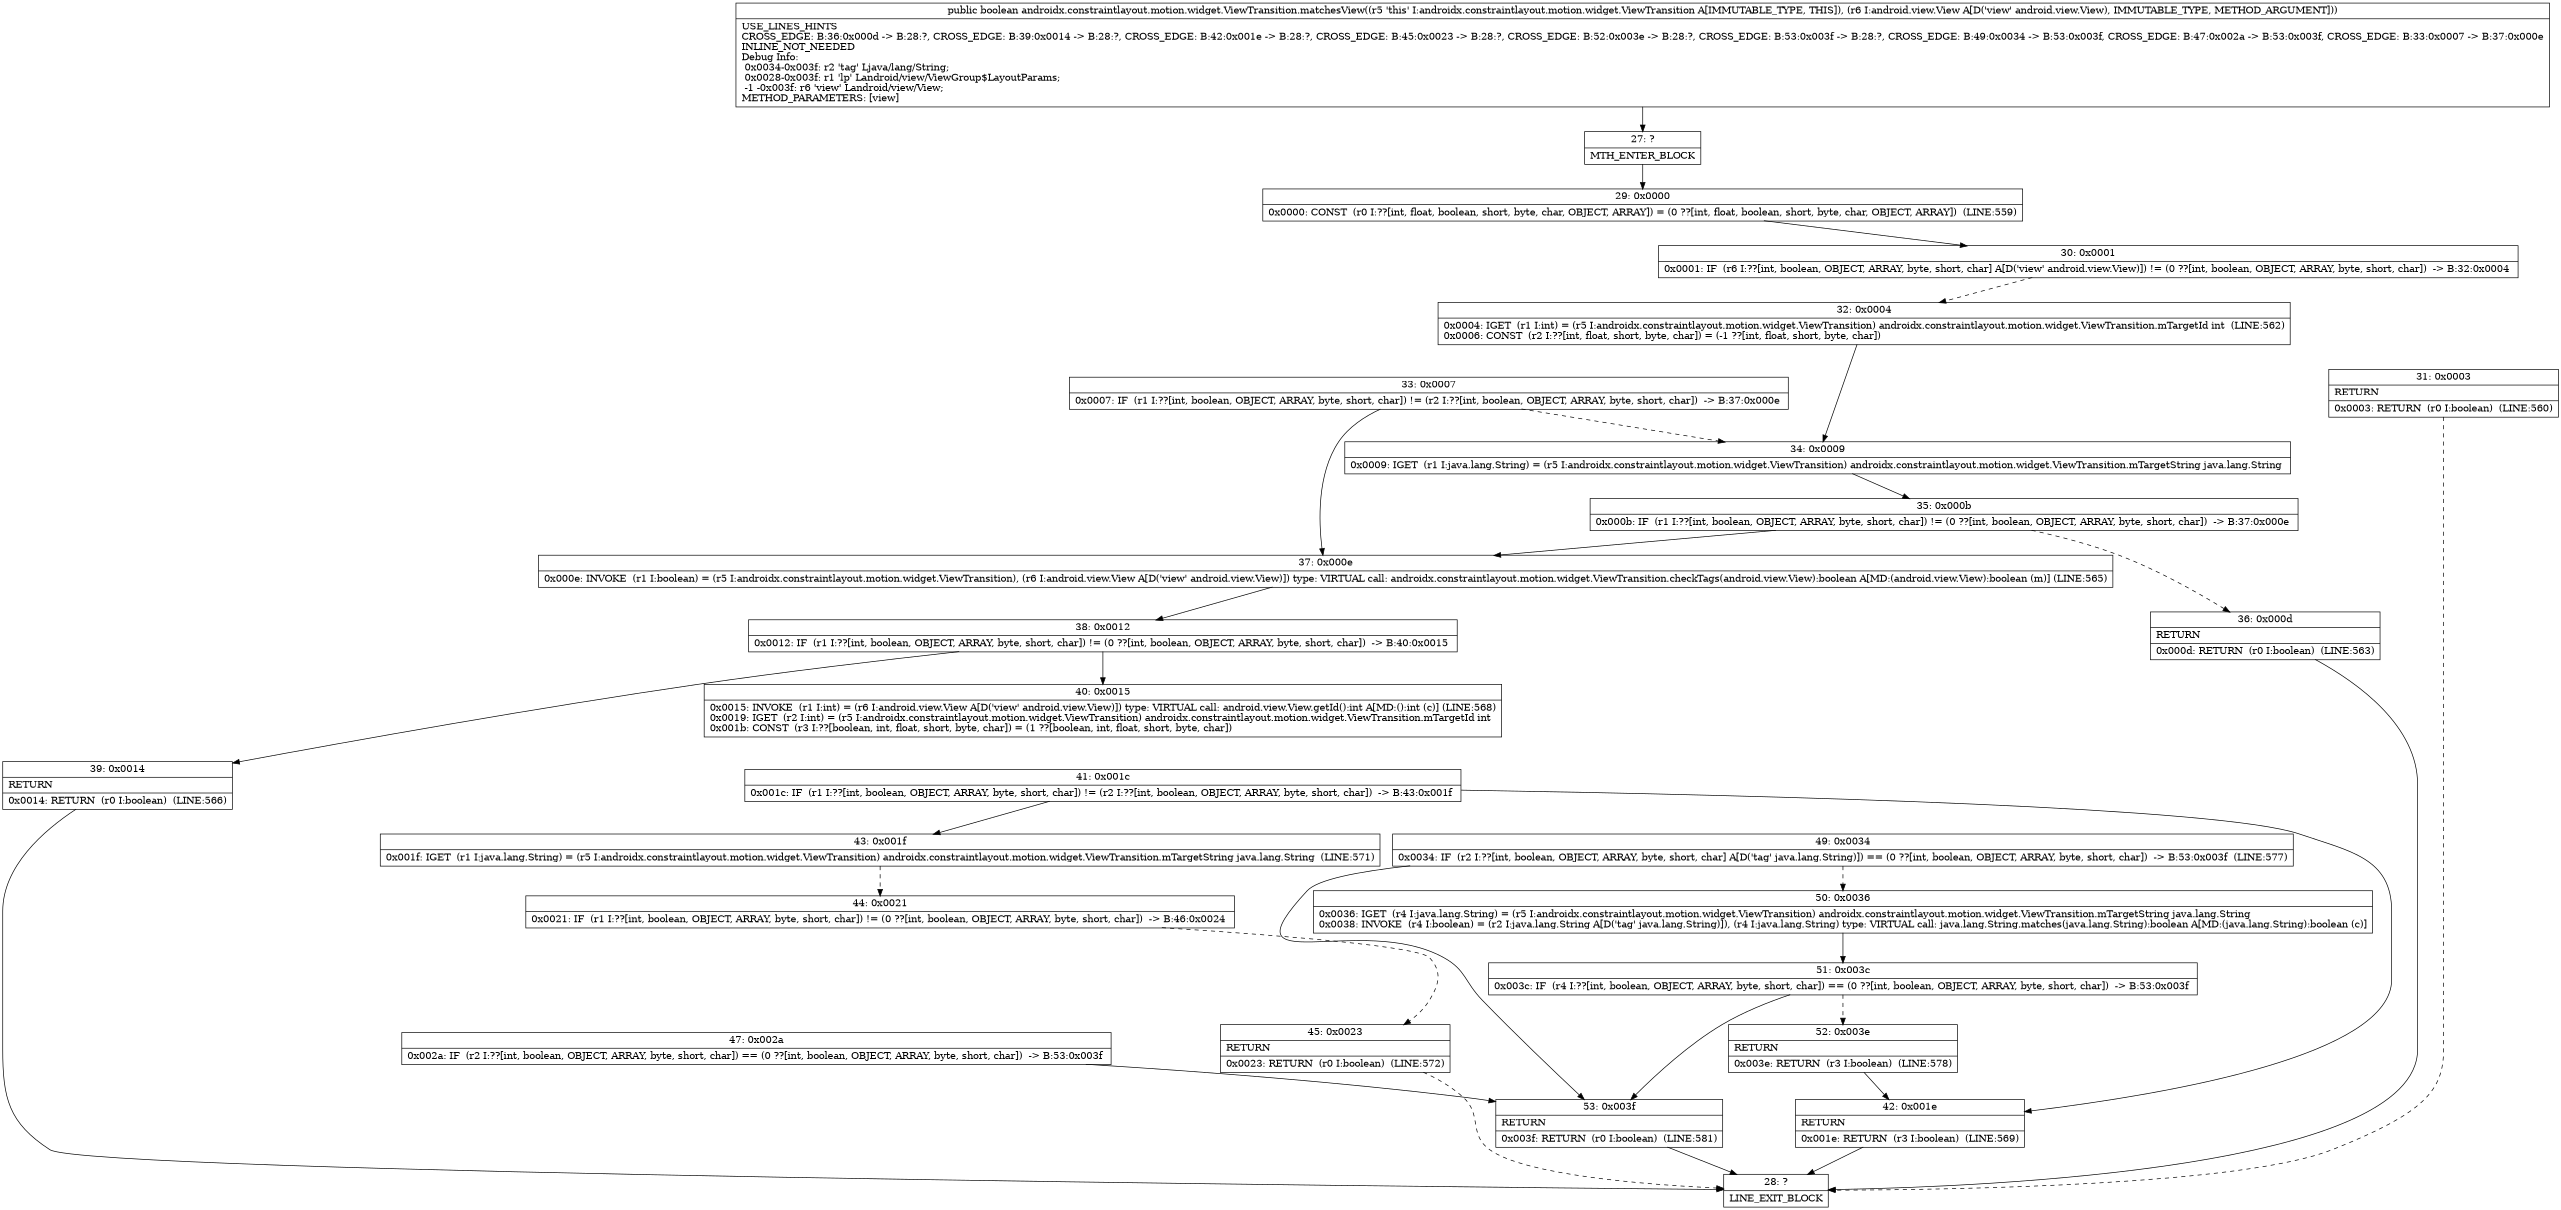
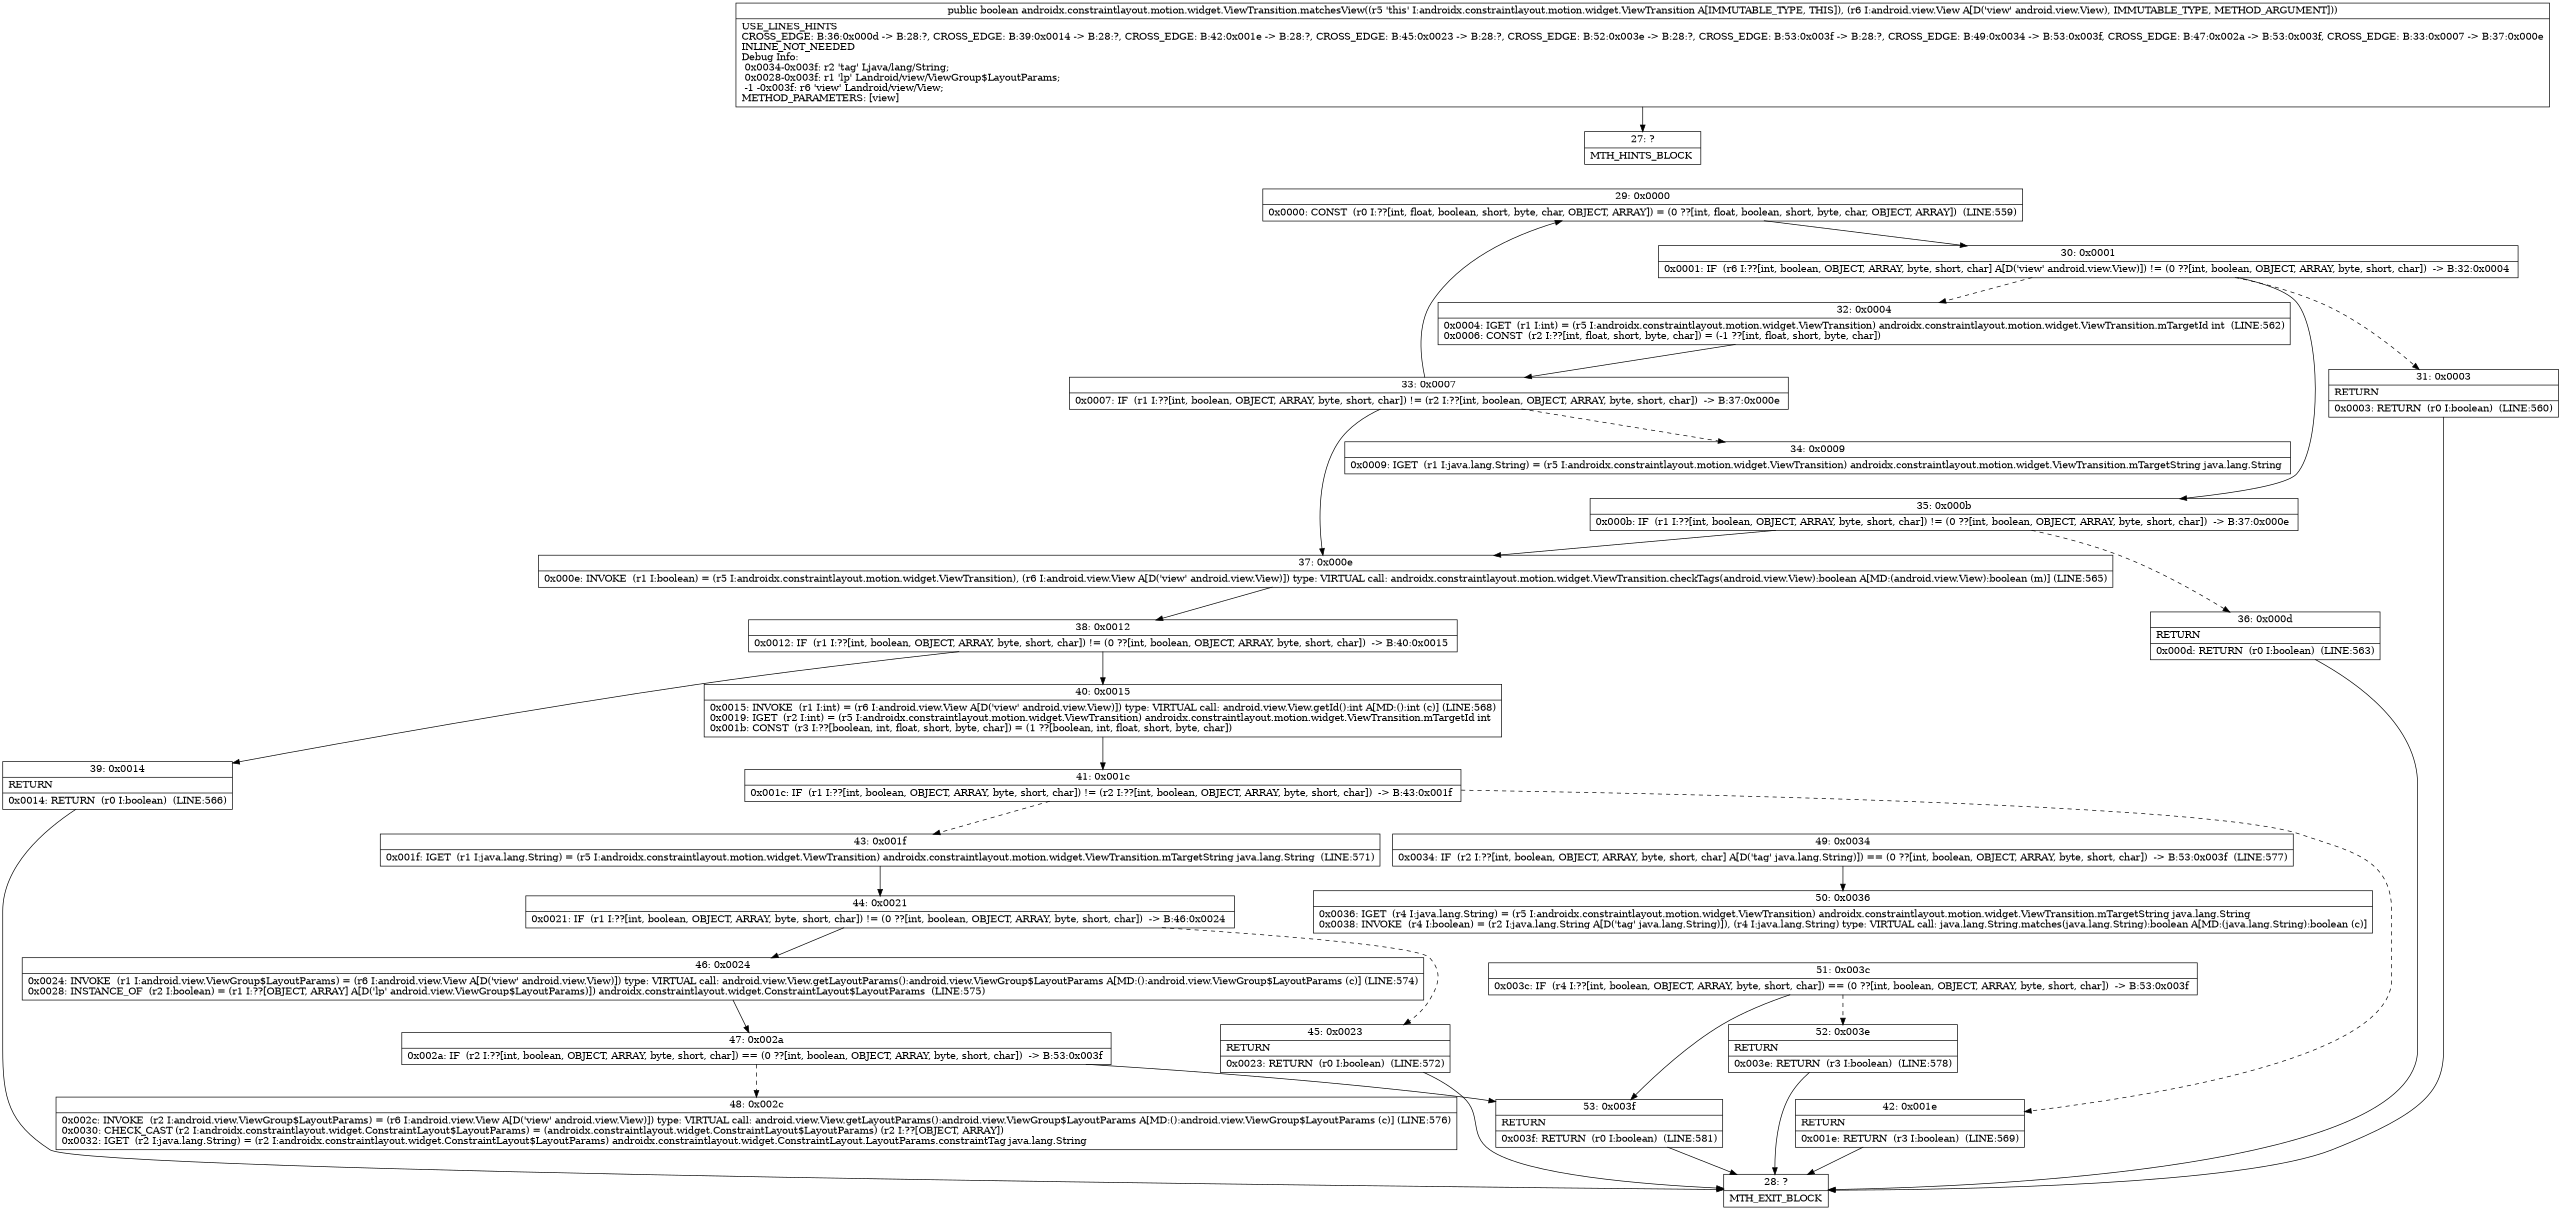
(1643, 156) -> (1641, 156)
(1643, 173) -> (1456, 275)
none -> (2331, 308)
(1841, 390) -> (1634, 360)
(1878, 485) -> (2314, 412)
none -> (1103, 750)
(995, 817) -> (995, 817)
(2180, 817) -> (2180, 817)
(1843, 875) -> (1843, 875)
(880, 878) -> (880, 878)
(1380, 941) -> none
(1843, 945) -> none
none -> (723, 979)
(2443, 1064) -> (2443, 1064)
(1874, 1083) -> (1782, 1116)
none -> (756, 1123)
(1548, 1170) -> (1548, 1170)
(1776, 1199) -> (1776, 1199)
